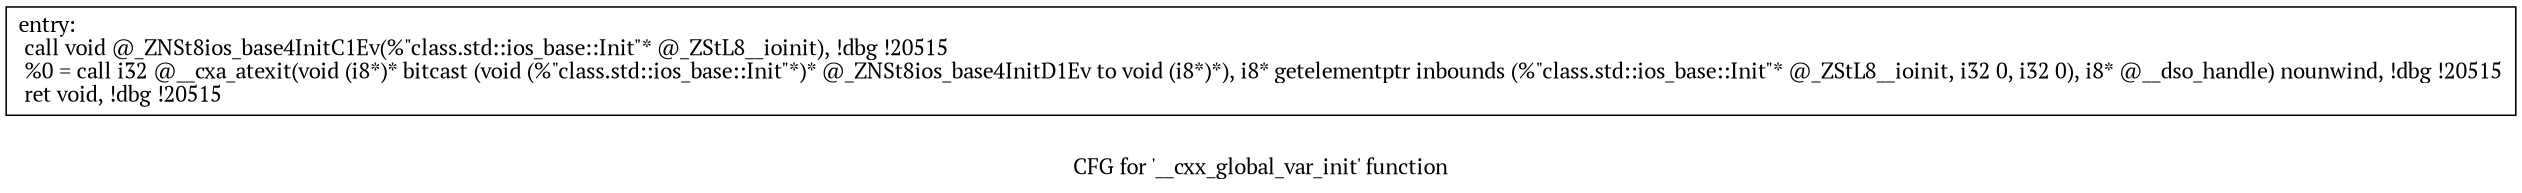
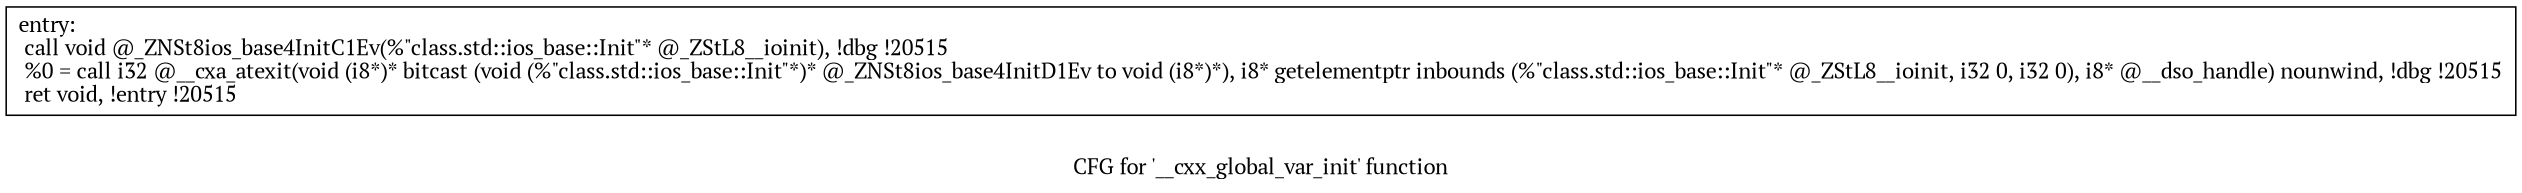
(121, 95) -> (128, 95)
